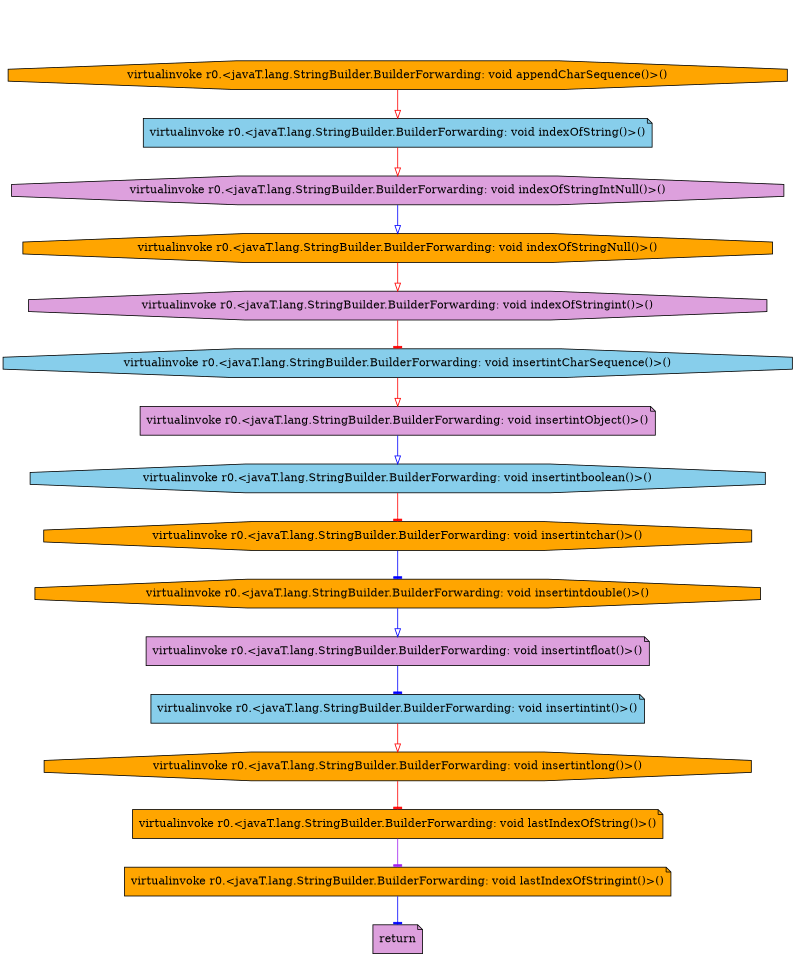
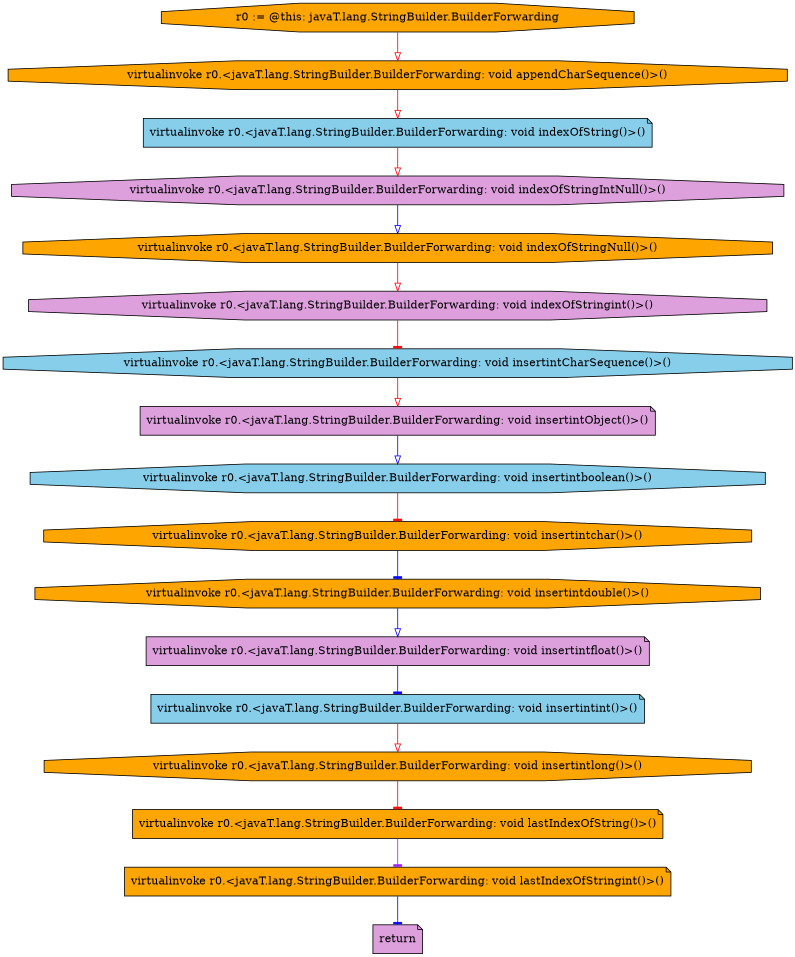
none -> (398, 18)
